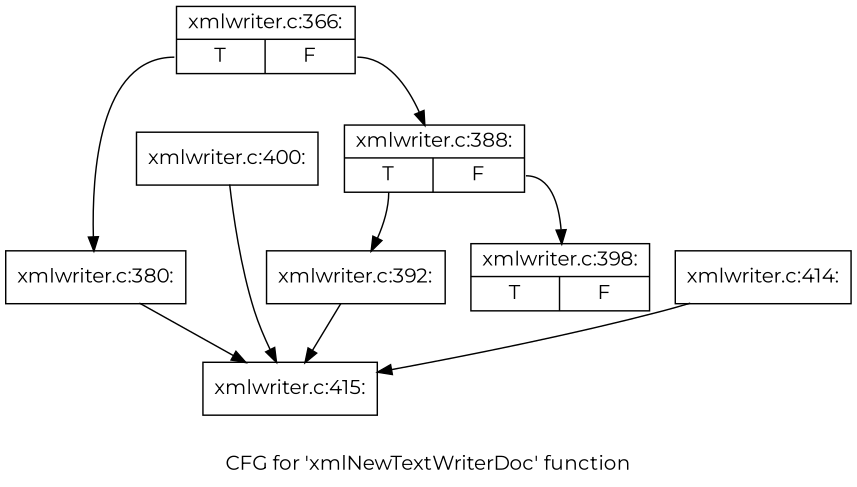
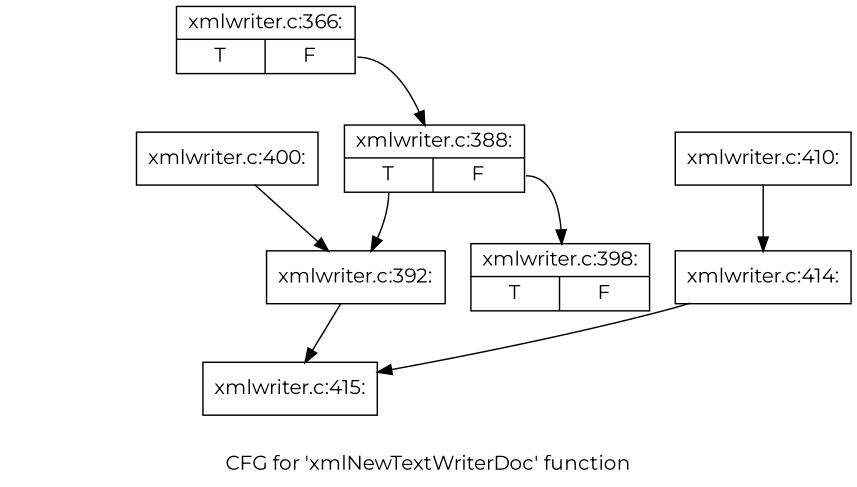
none -> (763, 159)
(243, 269) -> (286, 213)
(96, 277) -> none
